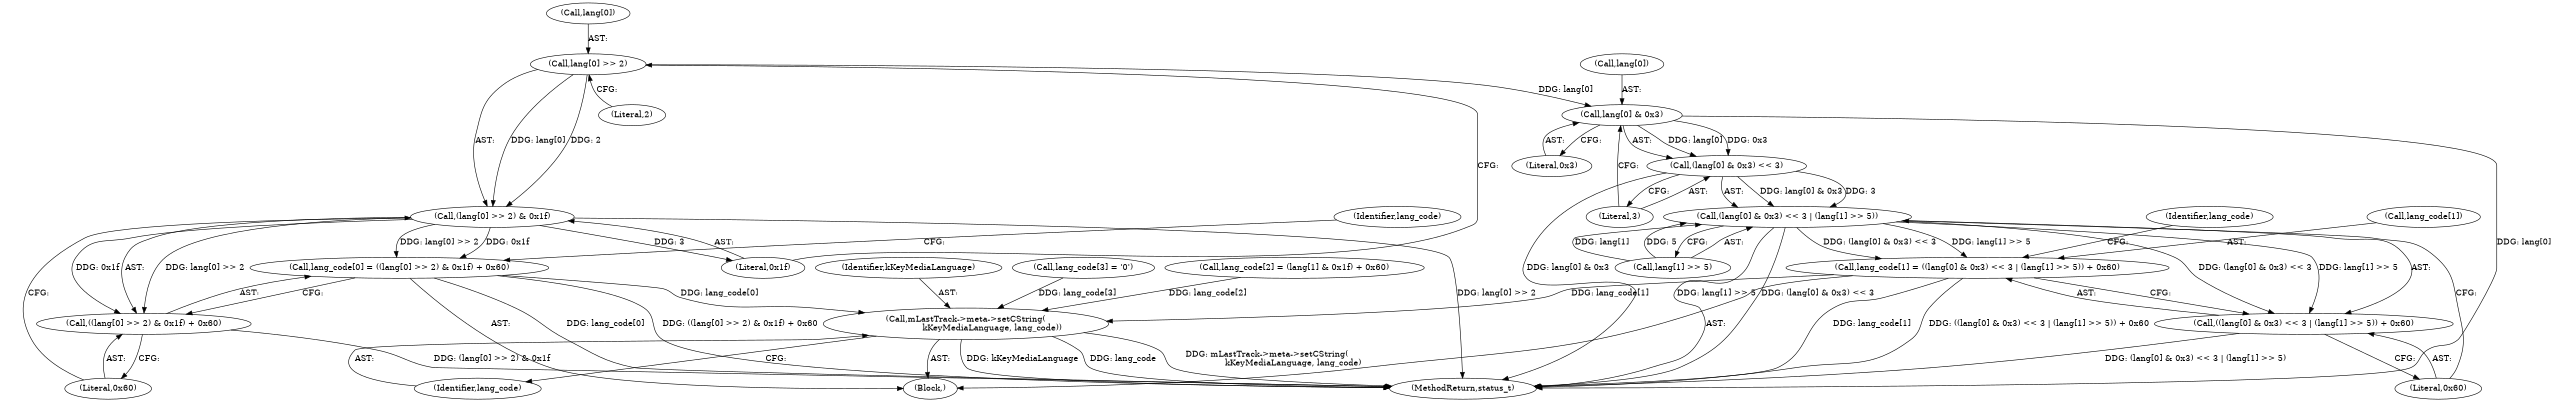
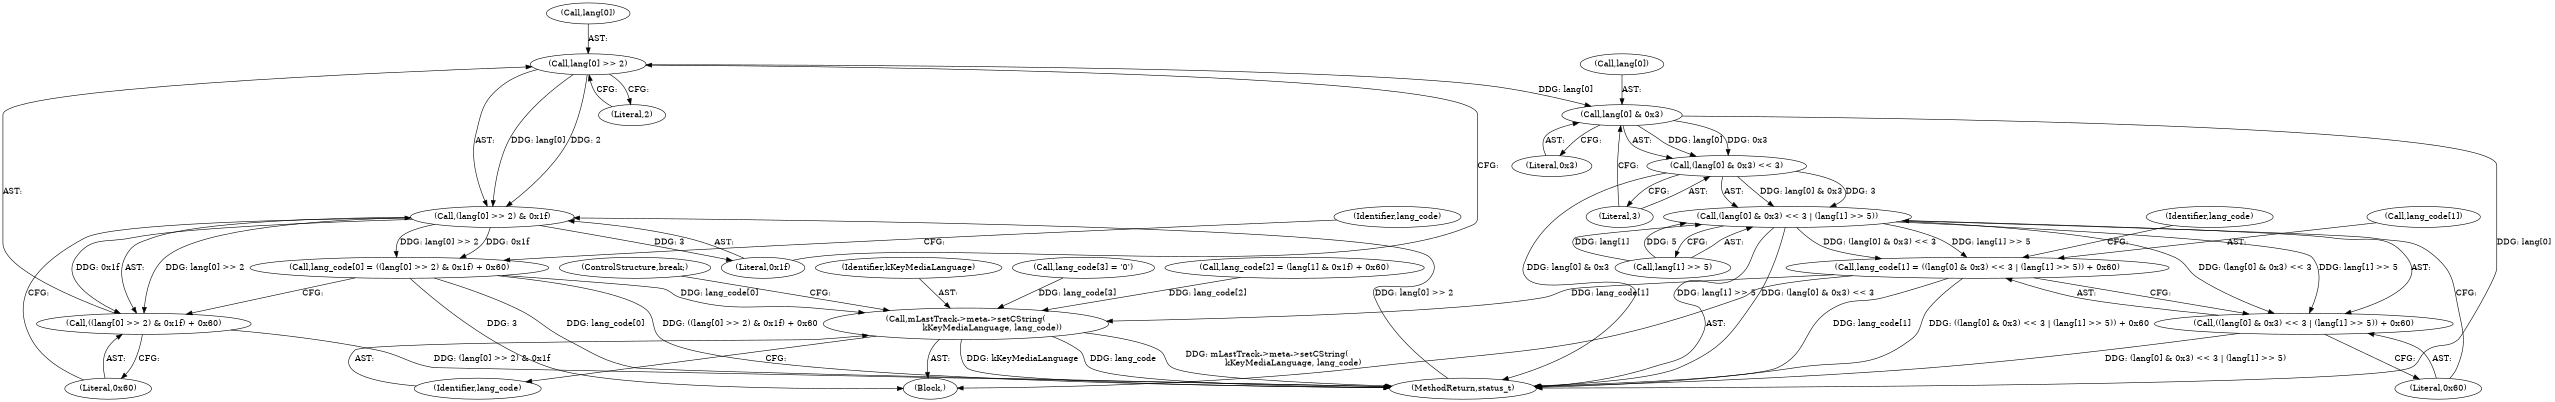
none -> (622, 84)
(1070, 227) -> (1080, 227)
none -> (635, 268)
(234, 290) -> (130, 89)
(502, 324) -> (502, 324)
